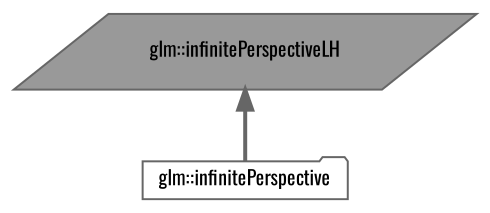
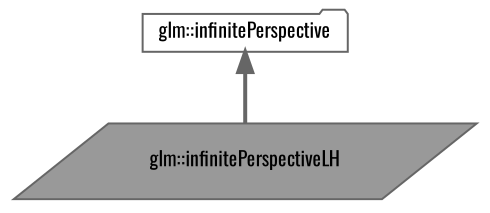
(245, 136) -> (245, 98)
